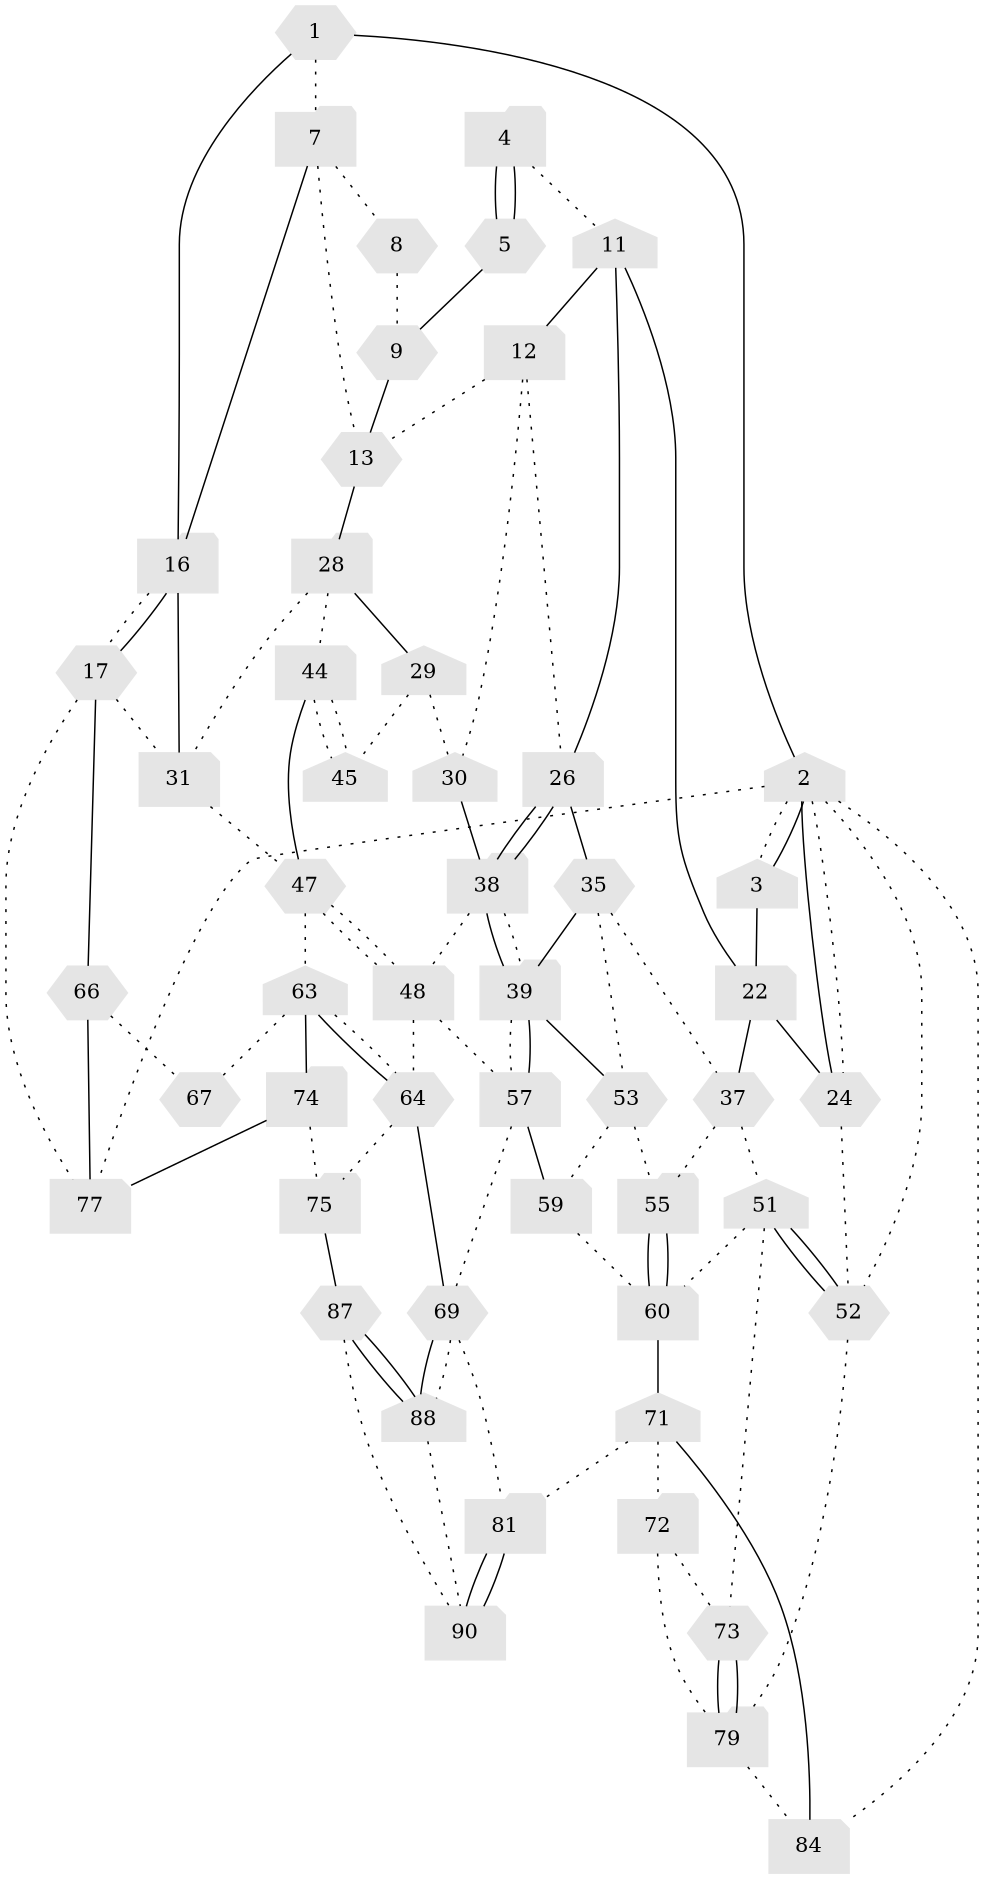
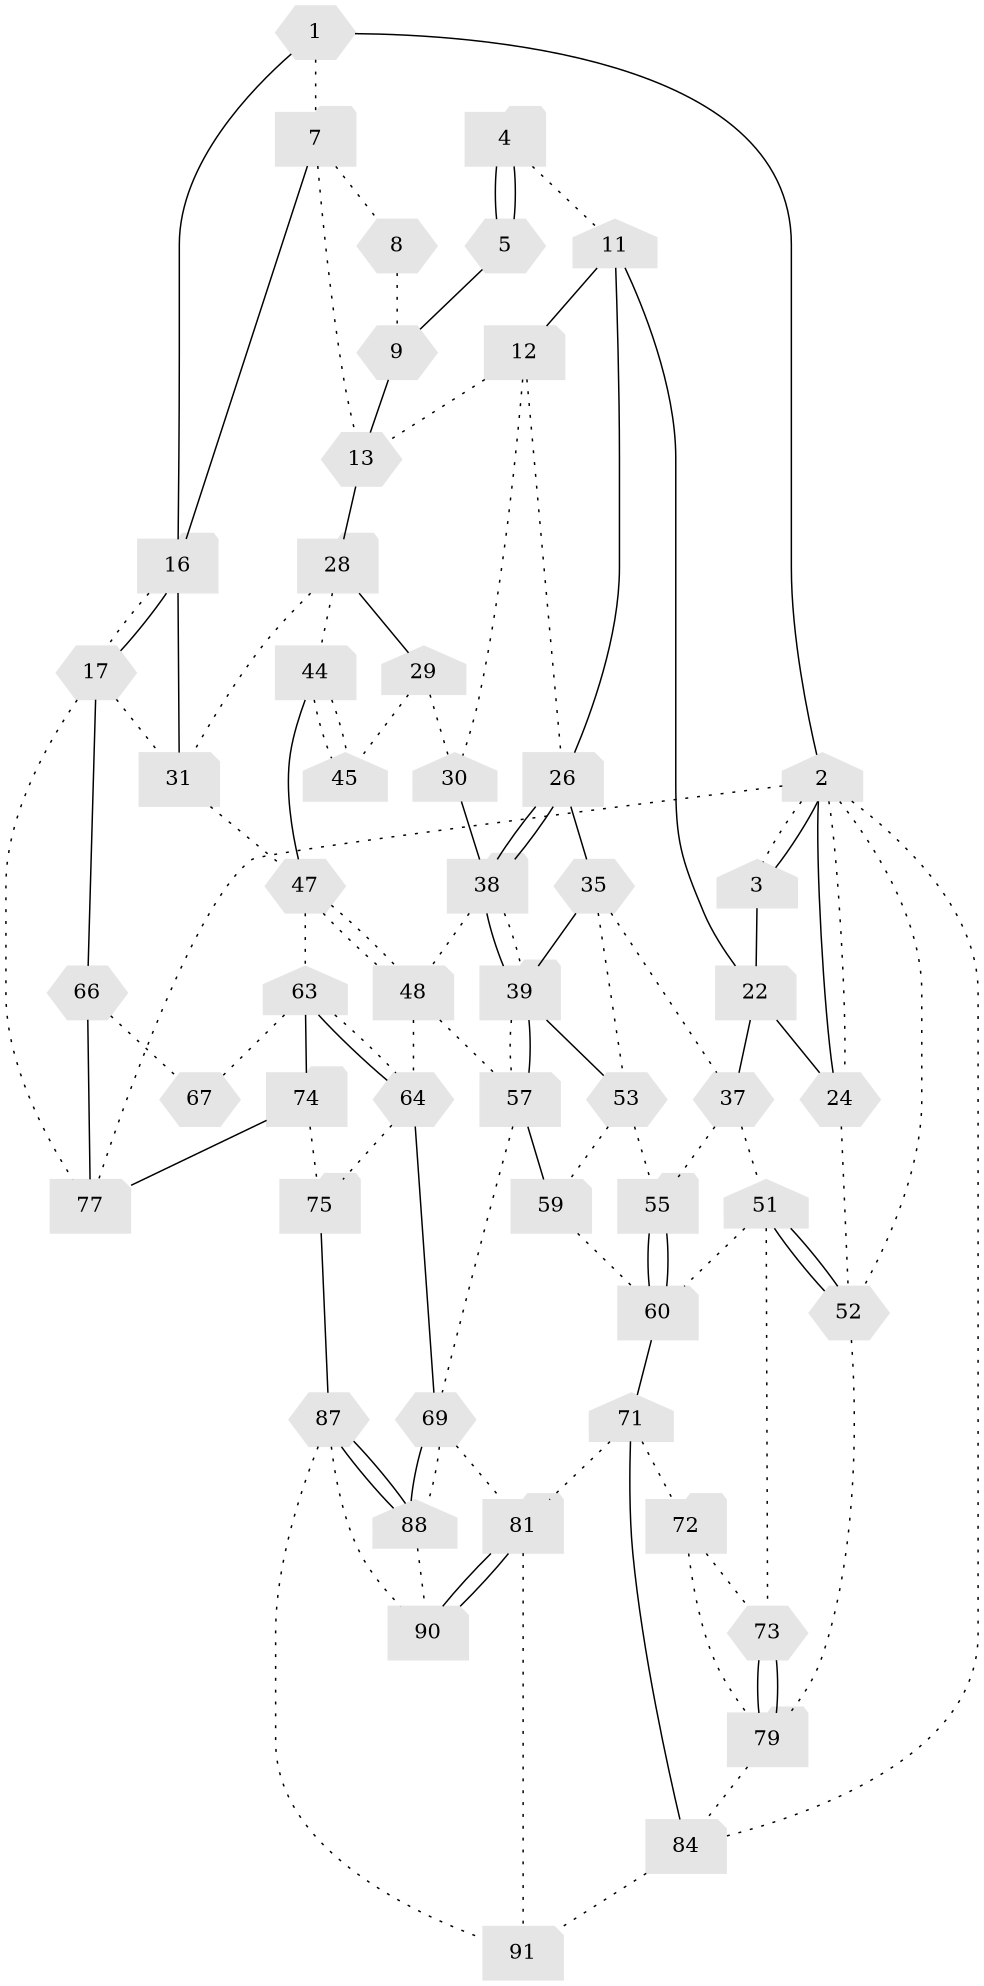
none -> (523, 1953)
